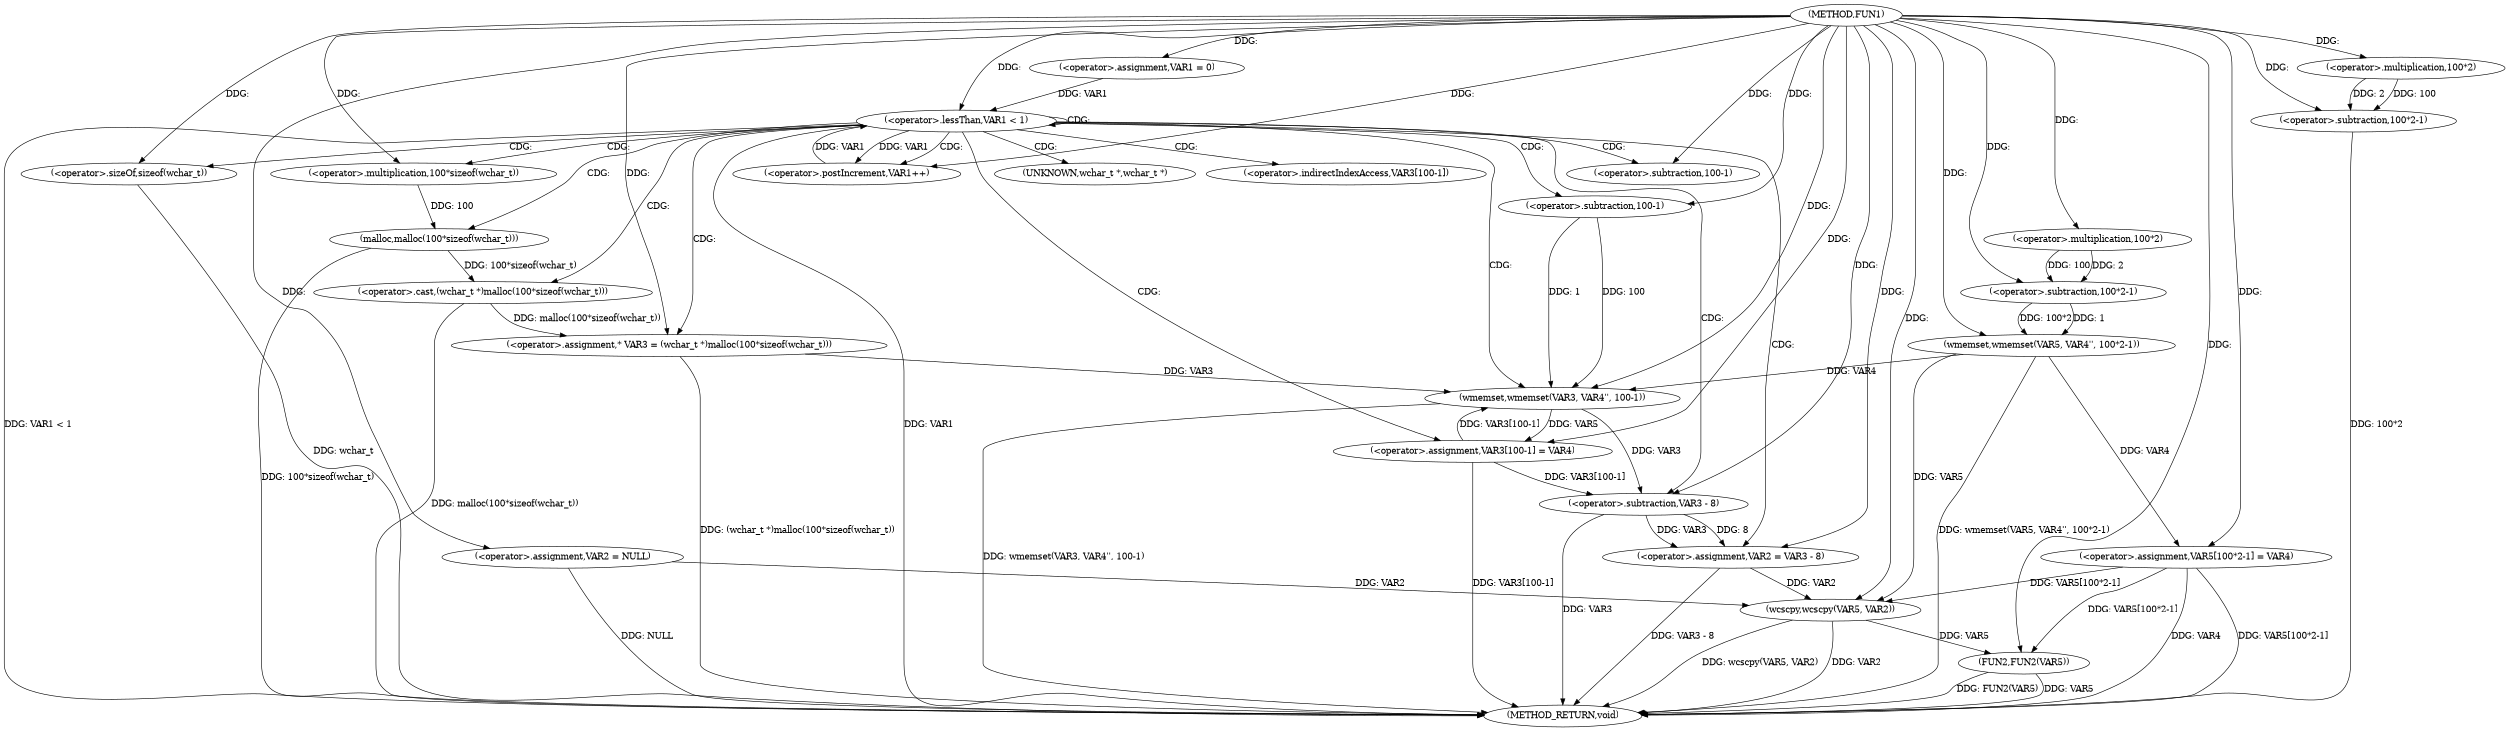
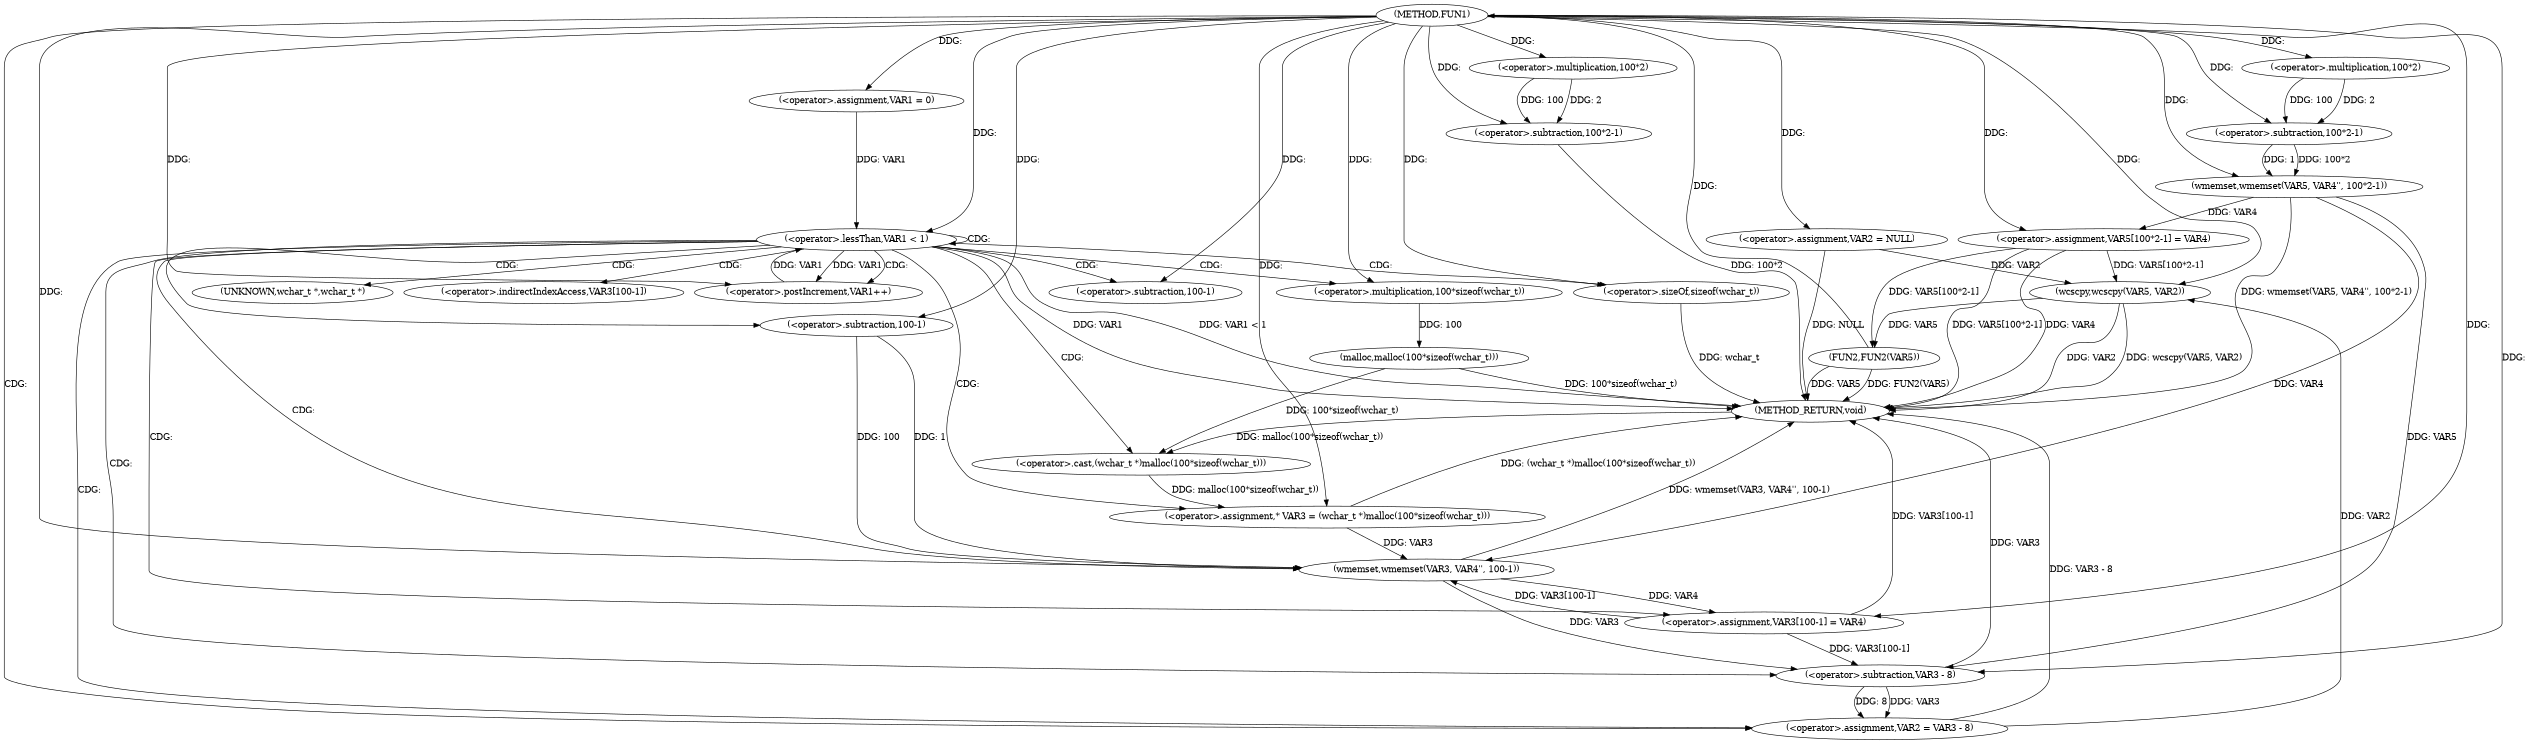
(656, 144) -> none
(2209, 250) -> (1694, 157)
(1894, 293) -> (17, 385)
(1574, 425) -> (1674, 596)
(1914, 472) -> (2367, 568)
(380, 684) -> (1450, 418)
